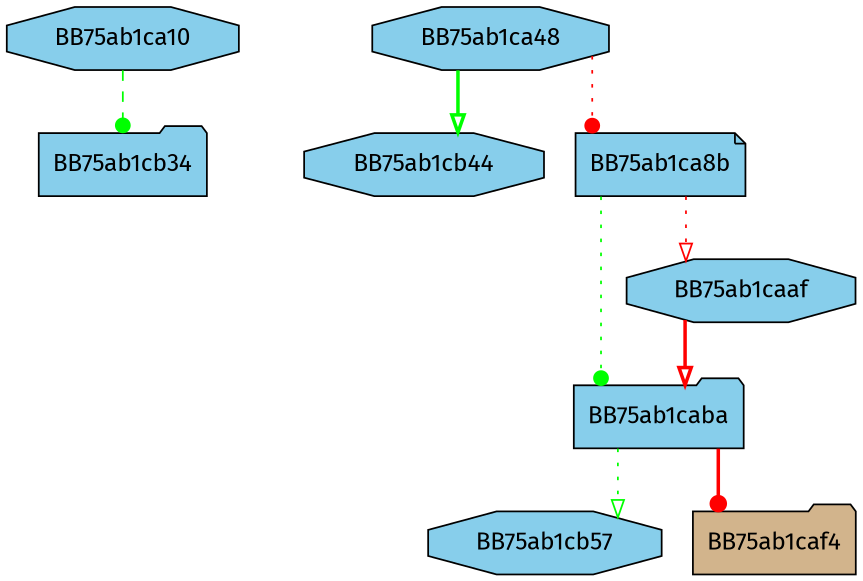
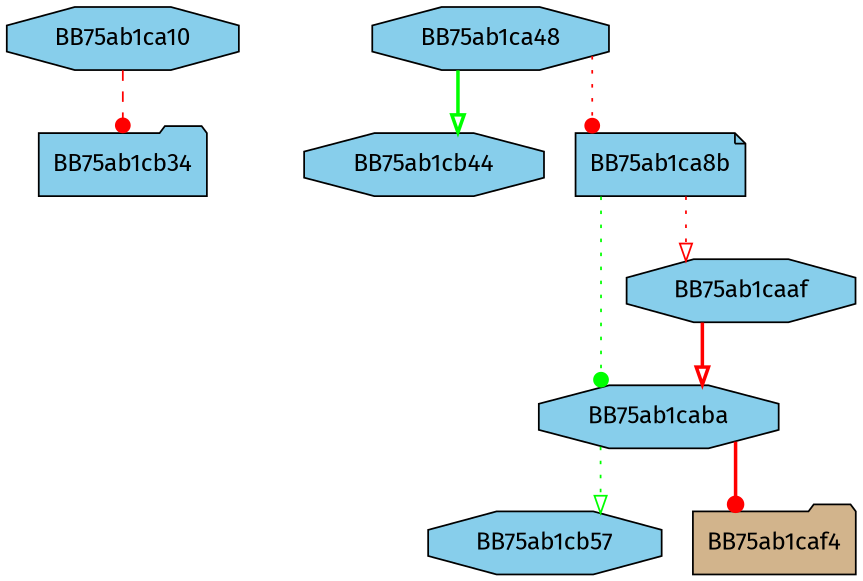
(123, 94) -> (123, 94)
(659, 417) -> (659, 417)
